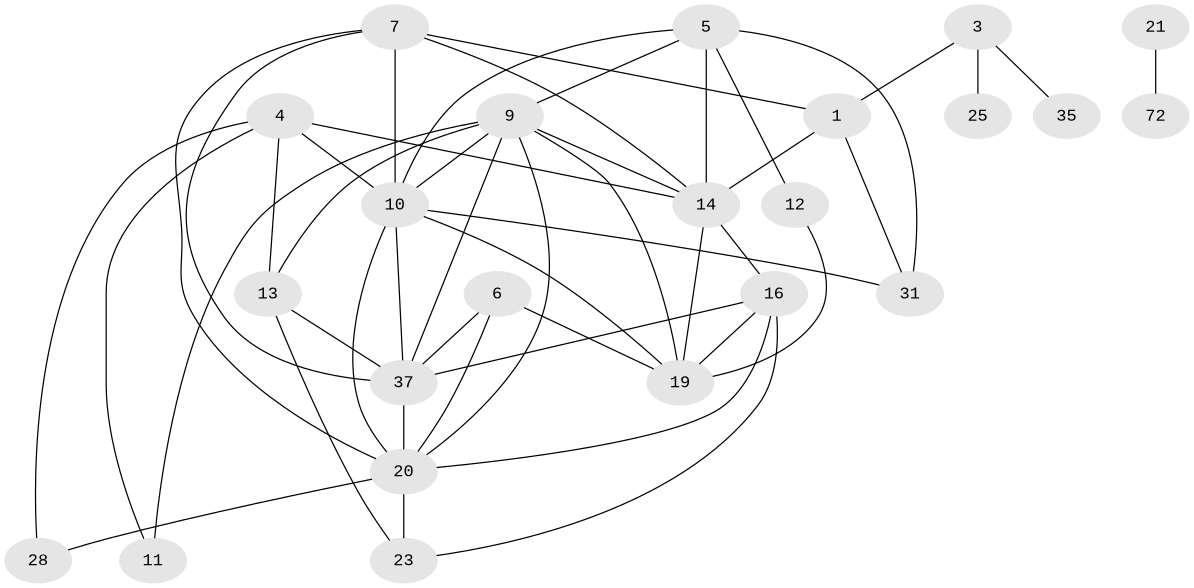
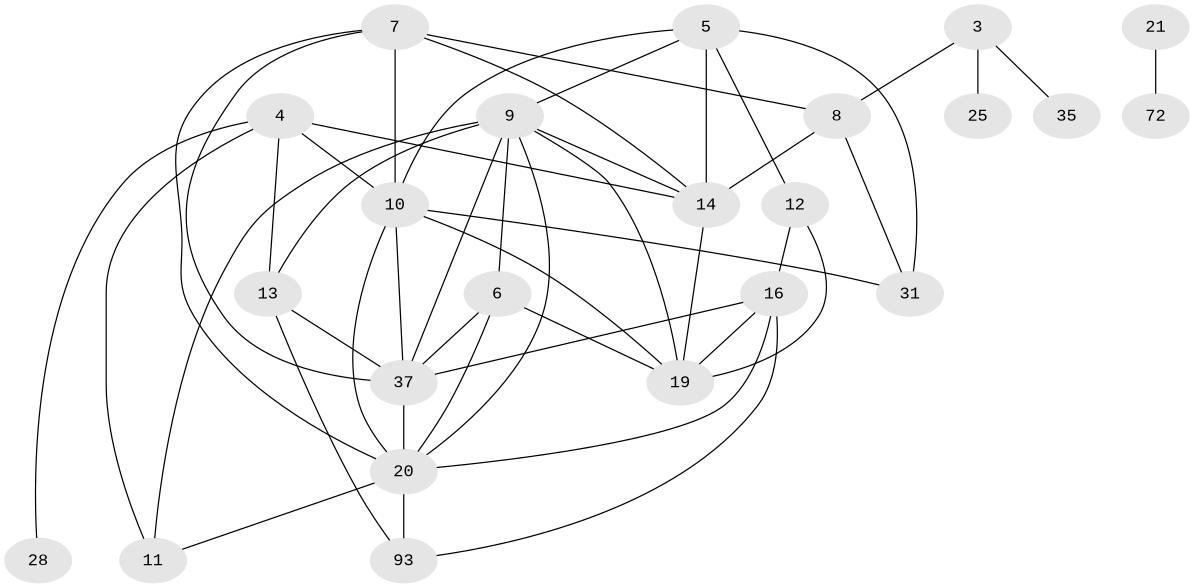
(837, 116) -> (837, 116)
(452, 161) -> (504, 205)
(740, 249) -> (785, 249)
(219, 512) -> (278, 516)
(404, 561) -> (404, 561)
